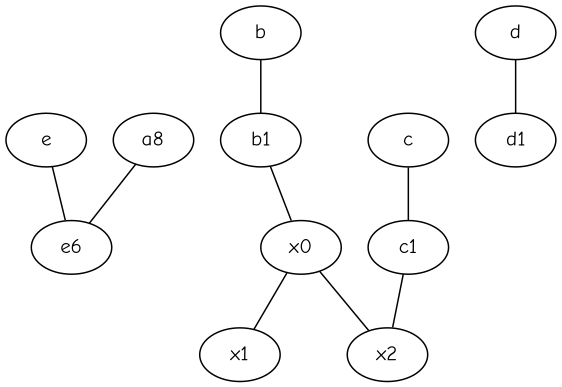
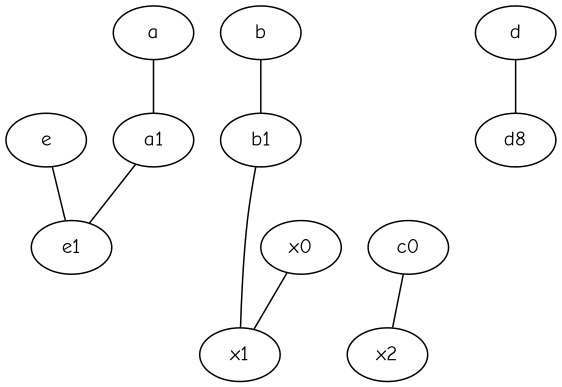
none -> (153, 33)
(153, 140) -> (153, 140)
(408, 140) -> none
(516, 140) -> (516, 140)
(281, 193) -> (245, 247)
(72, 247) -> (72, 247)
(408, 247) -> (408, 247)
(344, 301) -> none
